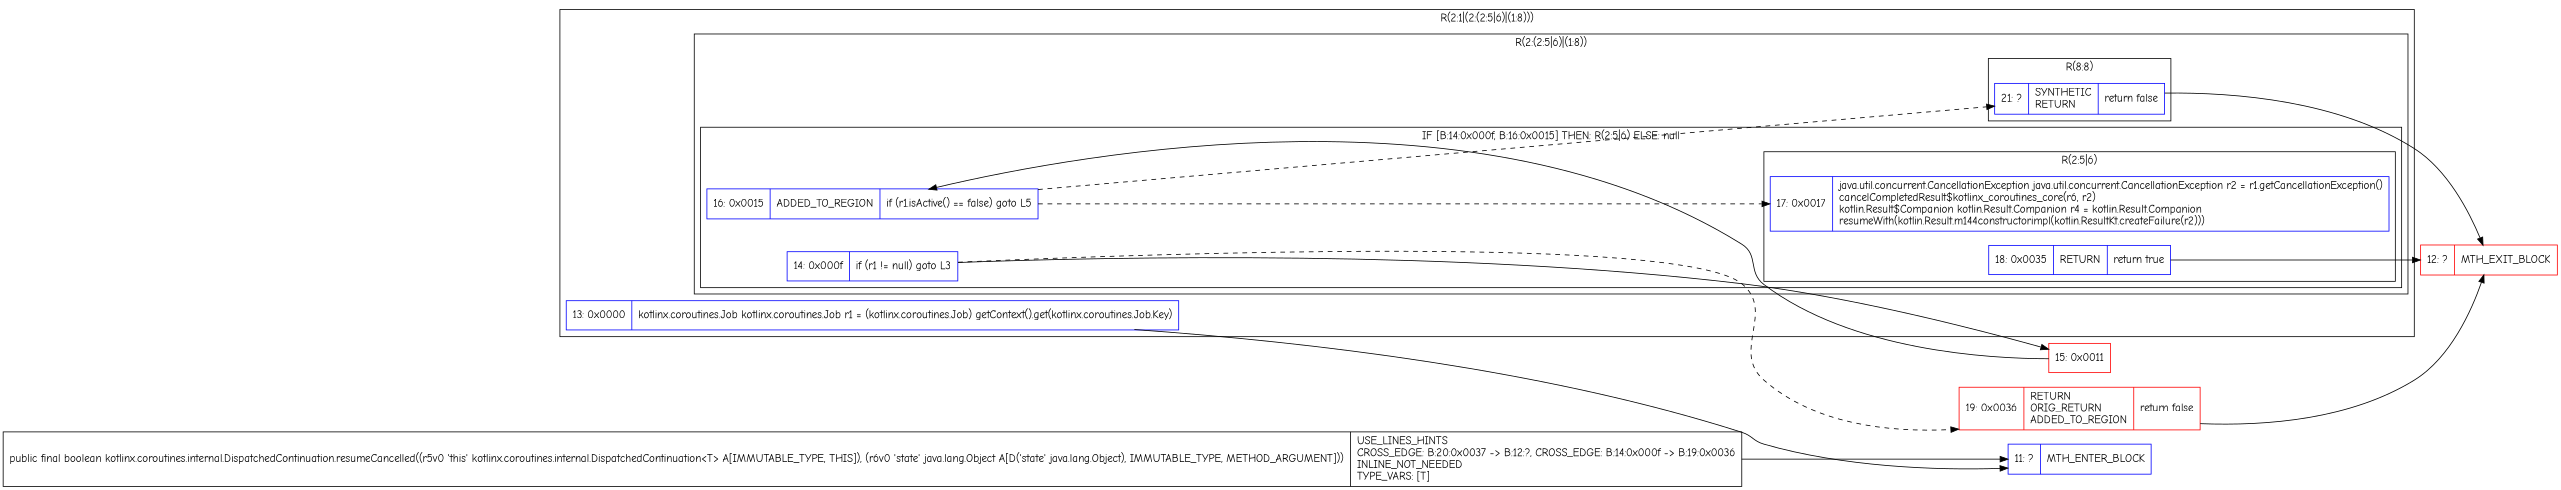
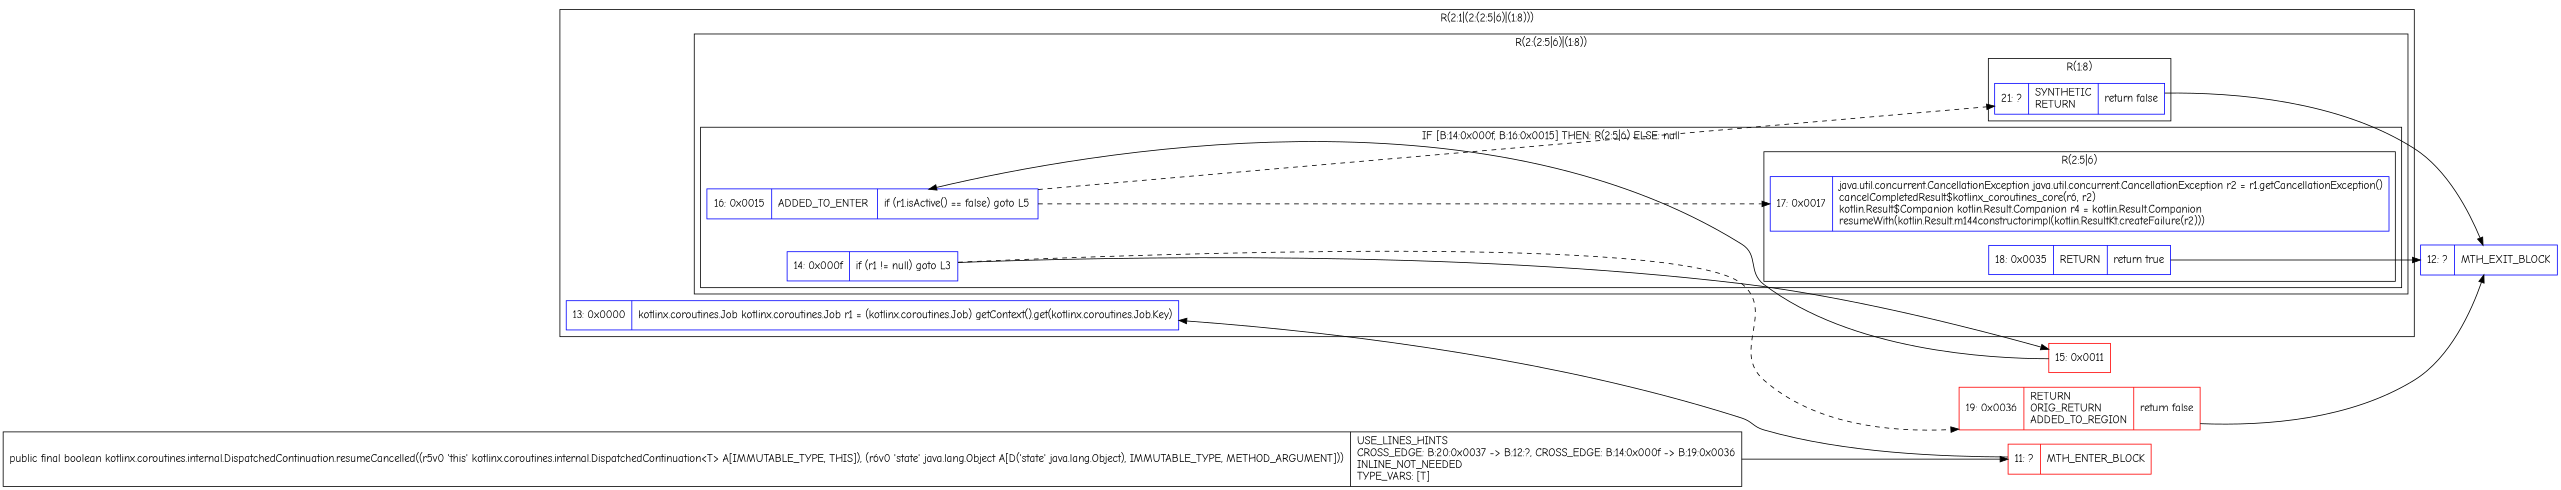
(2080, 68) -> (2080, 68)
(825, 203) -> (823, 203)
(2489, 260) -> (2489, 260)
(1571, 388) -> (1600, 380)
(2080, 459) -> (2080, 459)
